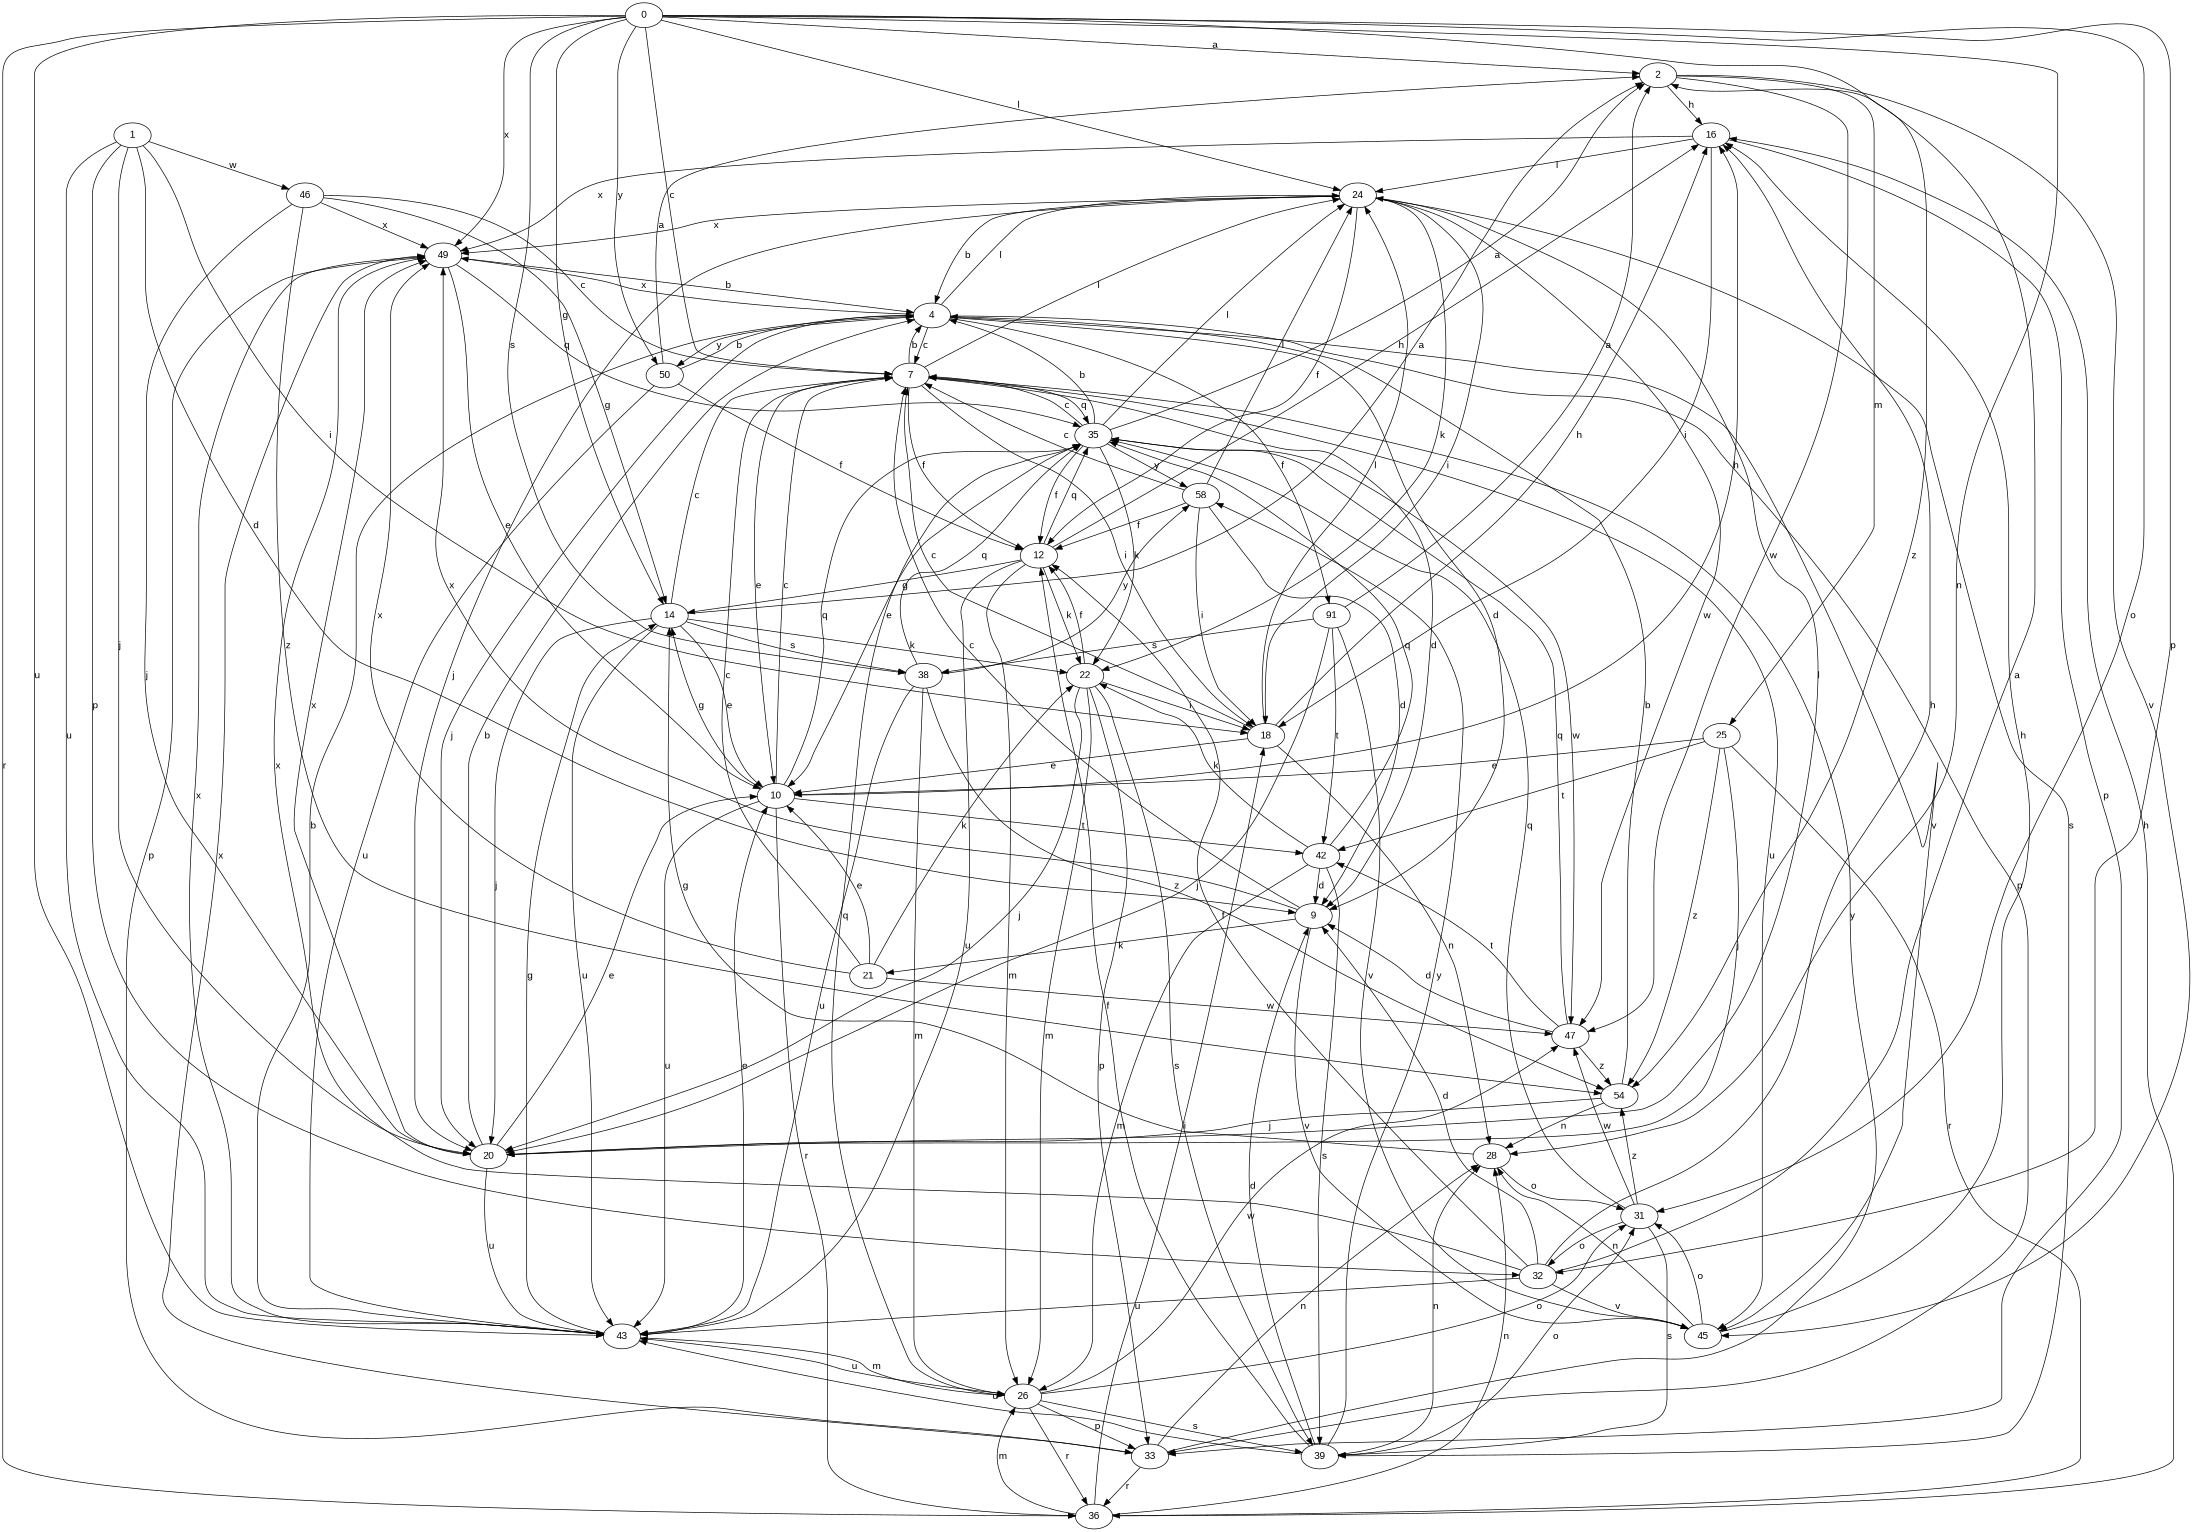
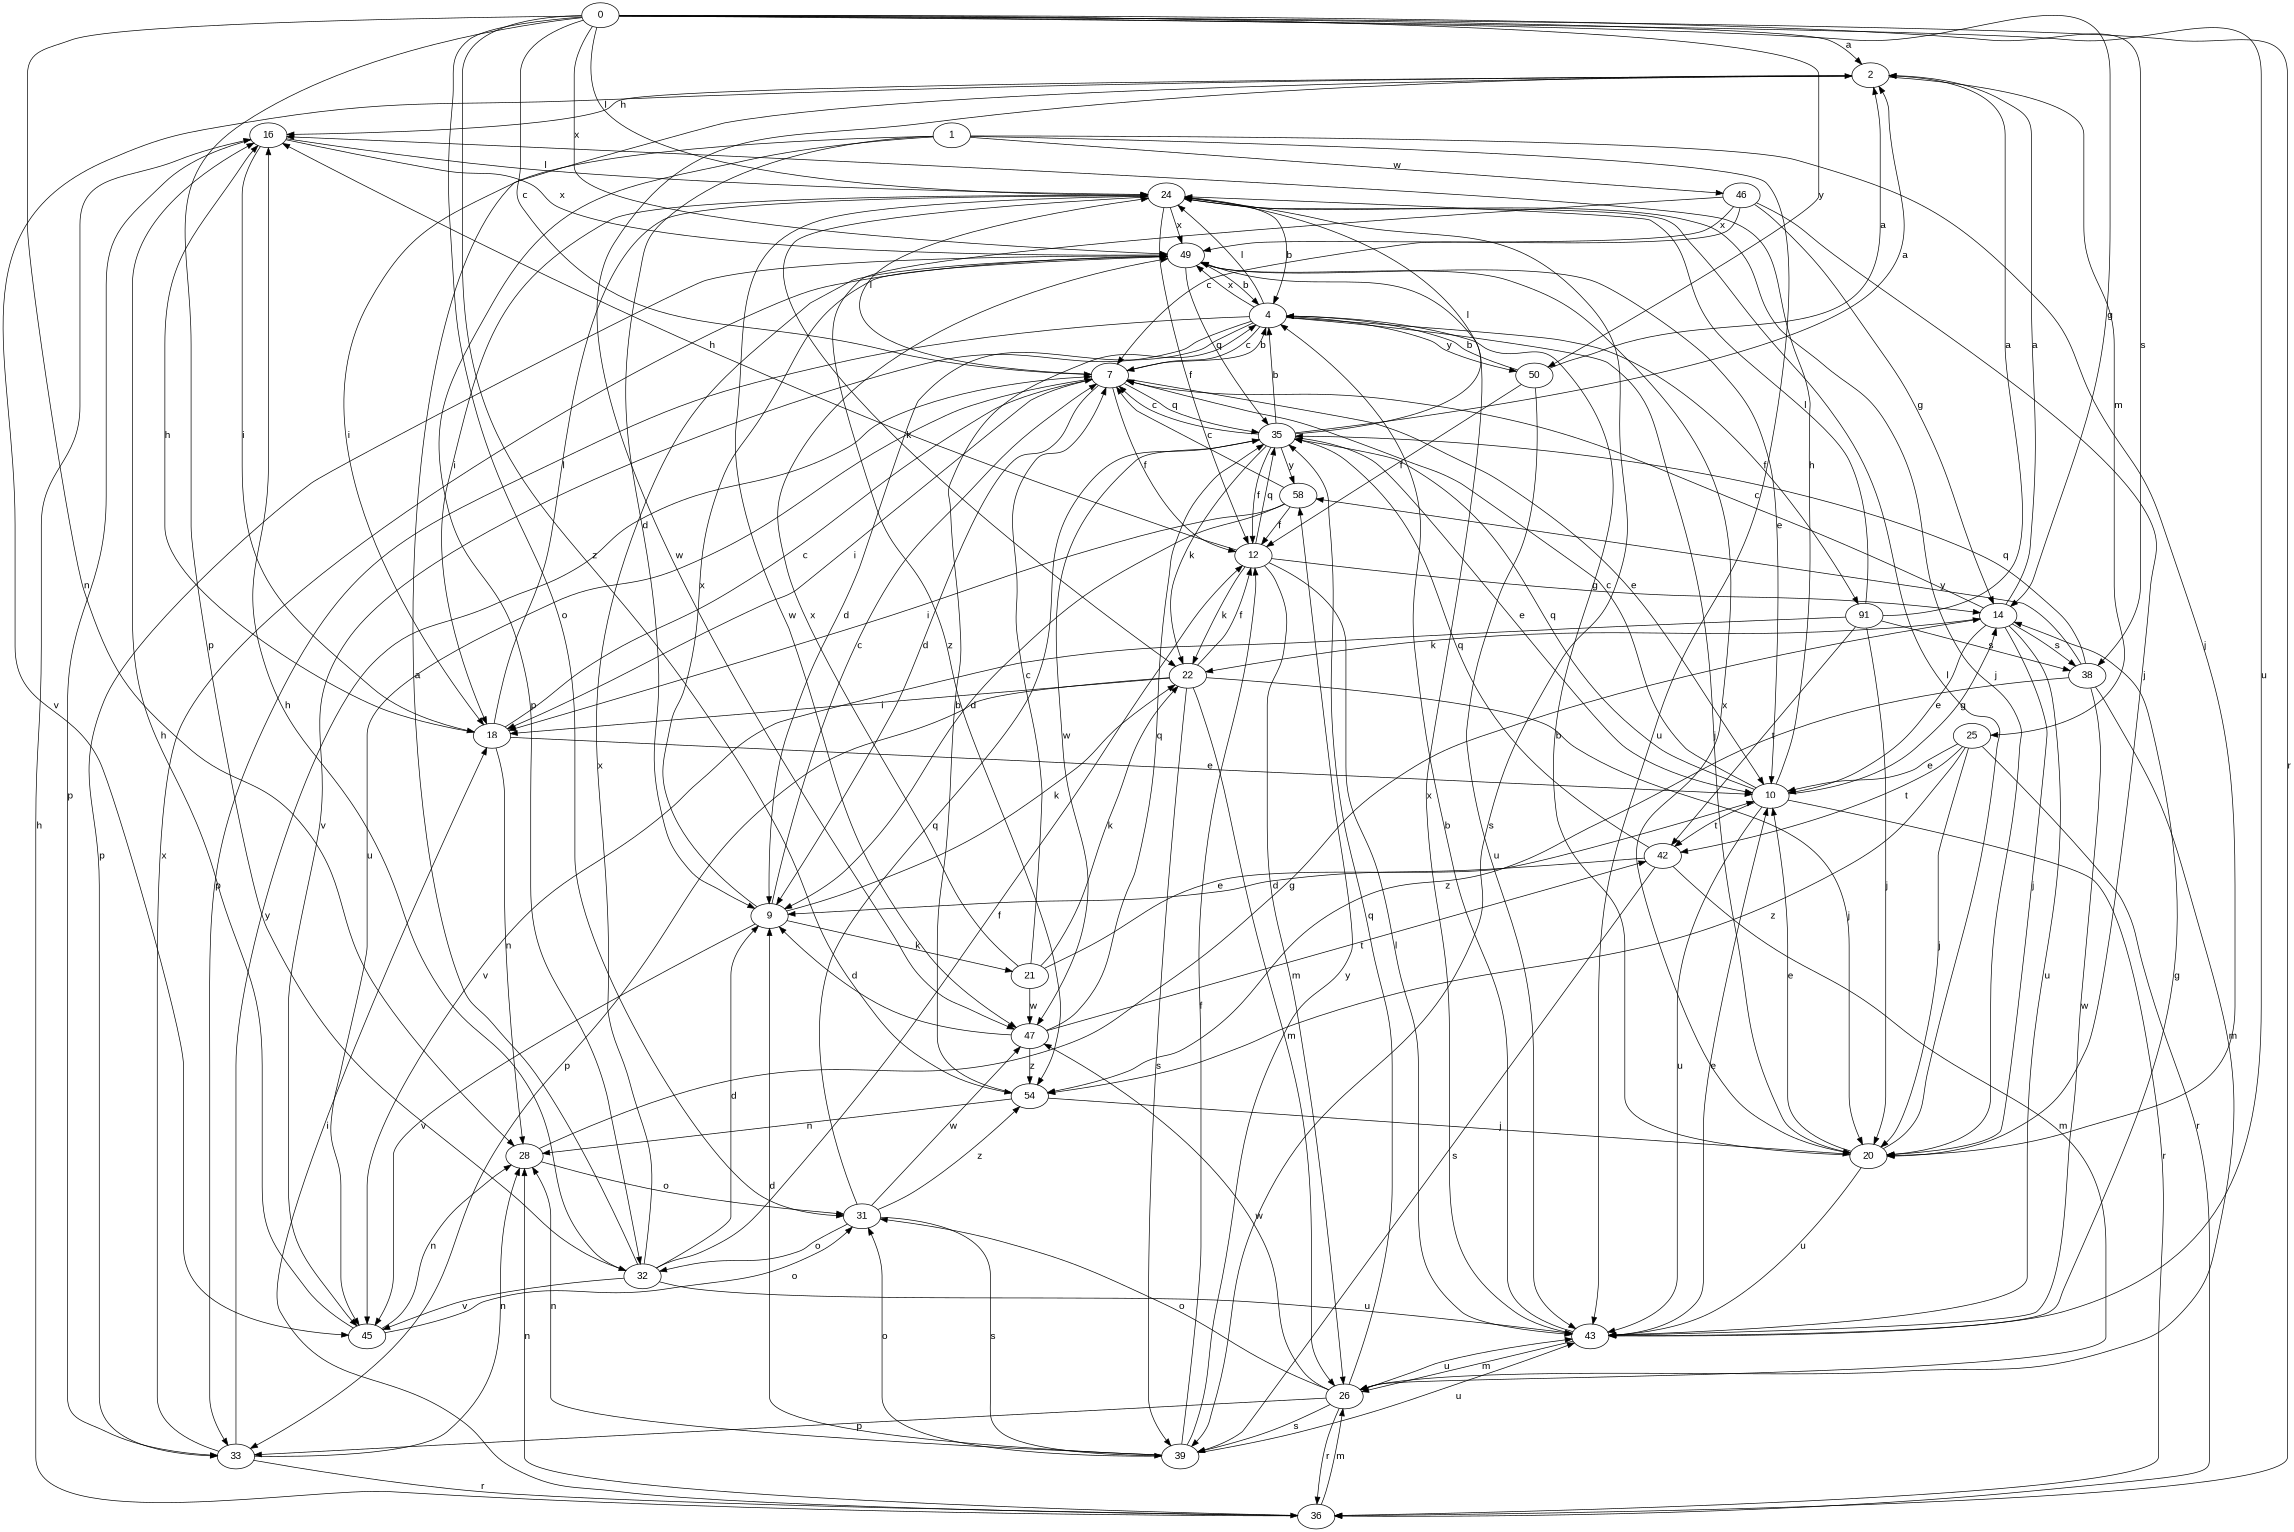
(1274, 355) -> (1682, 256)
(1207, 762) -> (993, 826)
(968, 946) -> (1396, 946)
(822, 1006) -> (2085, 1006)
